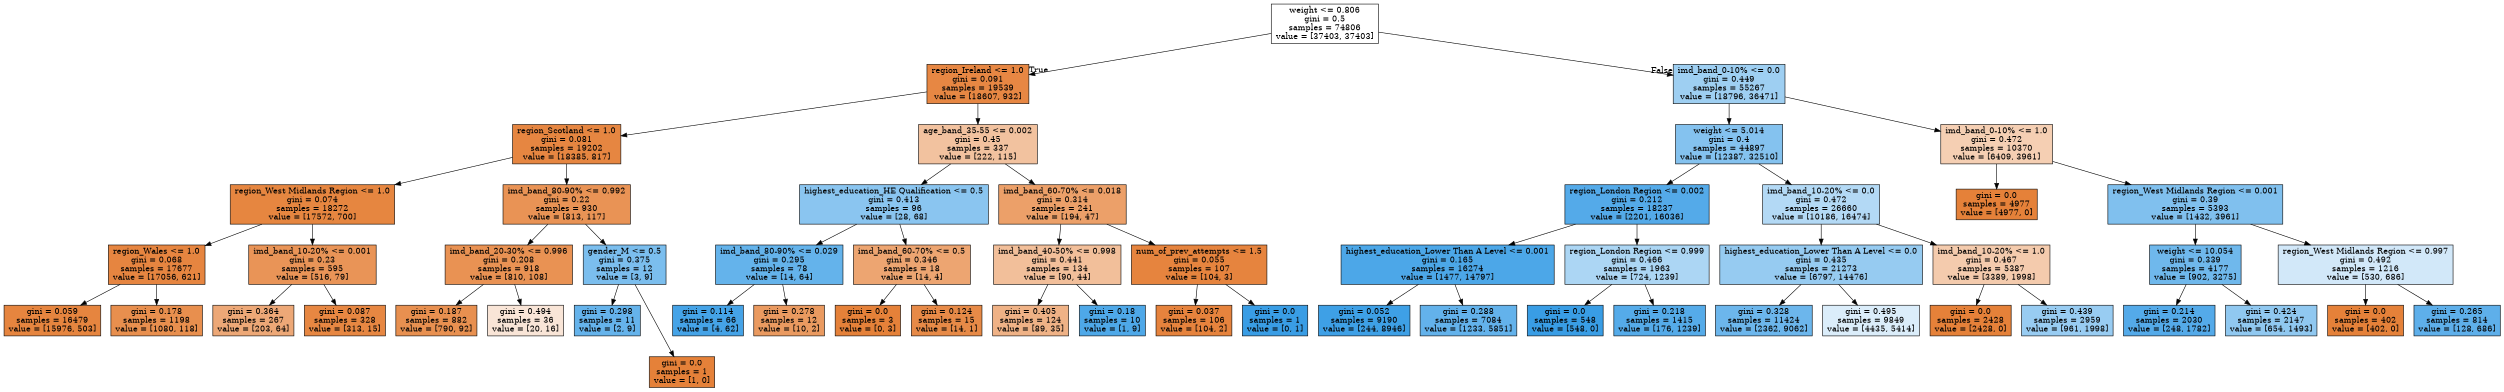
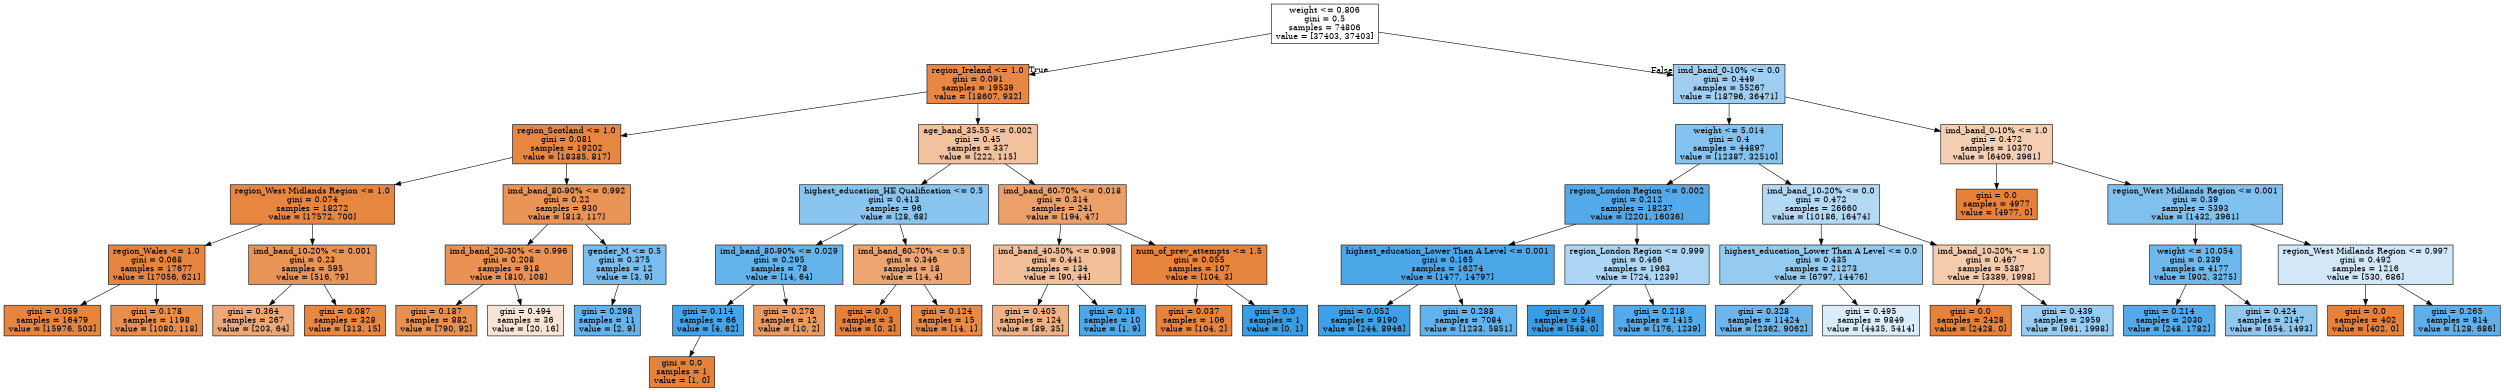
(653, 318) -> (696, 344)
